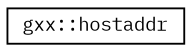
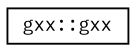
(96, 26) -> (68, 26)
